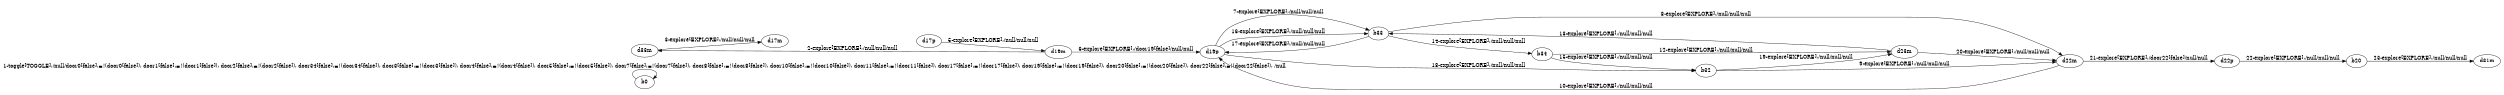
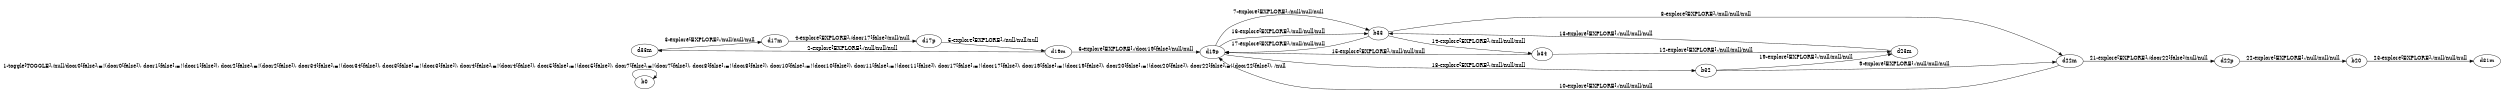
none -> (851, 41)
(1985, 56) -> none
(1621, 66) -> (1380, 55)
